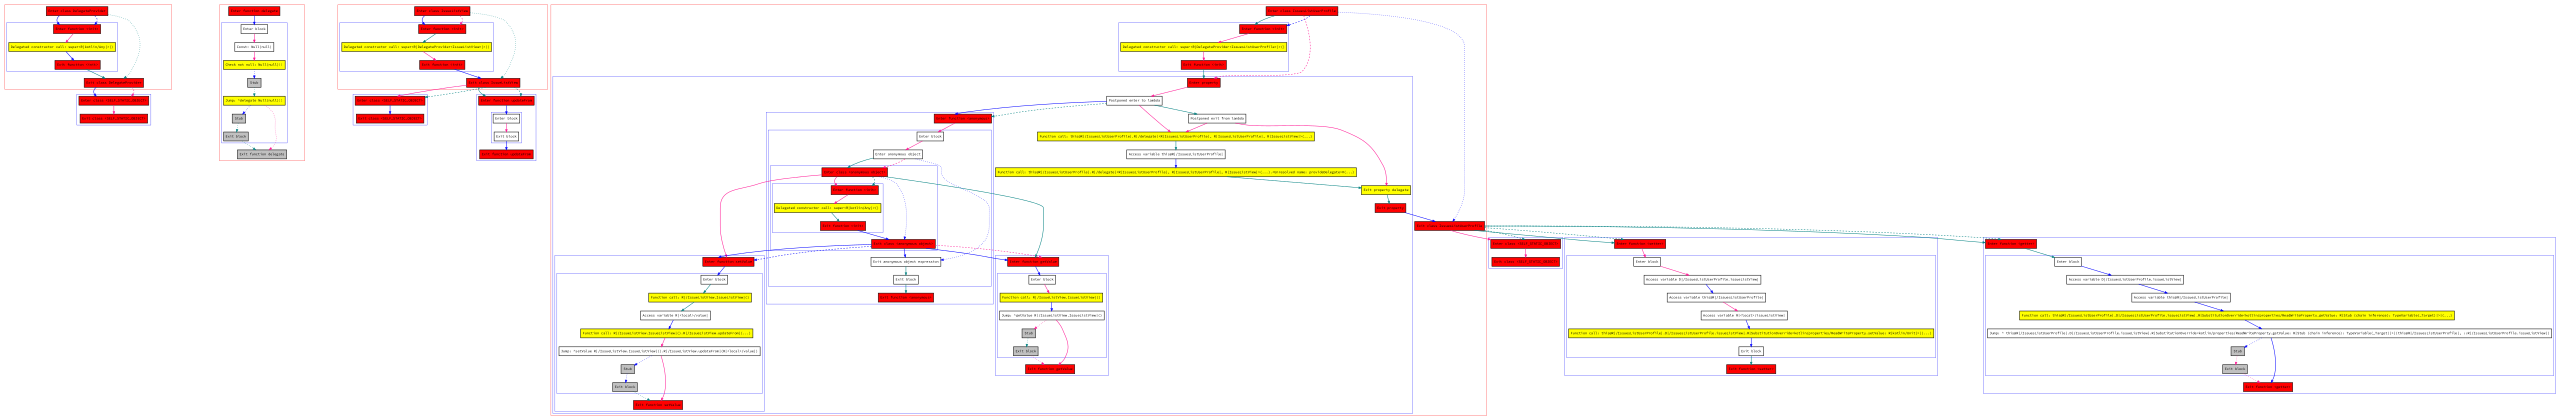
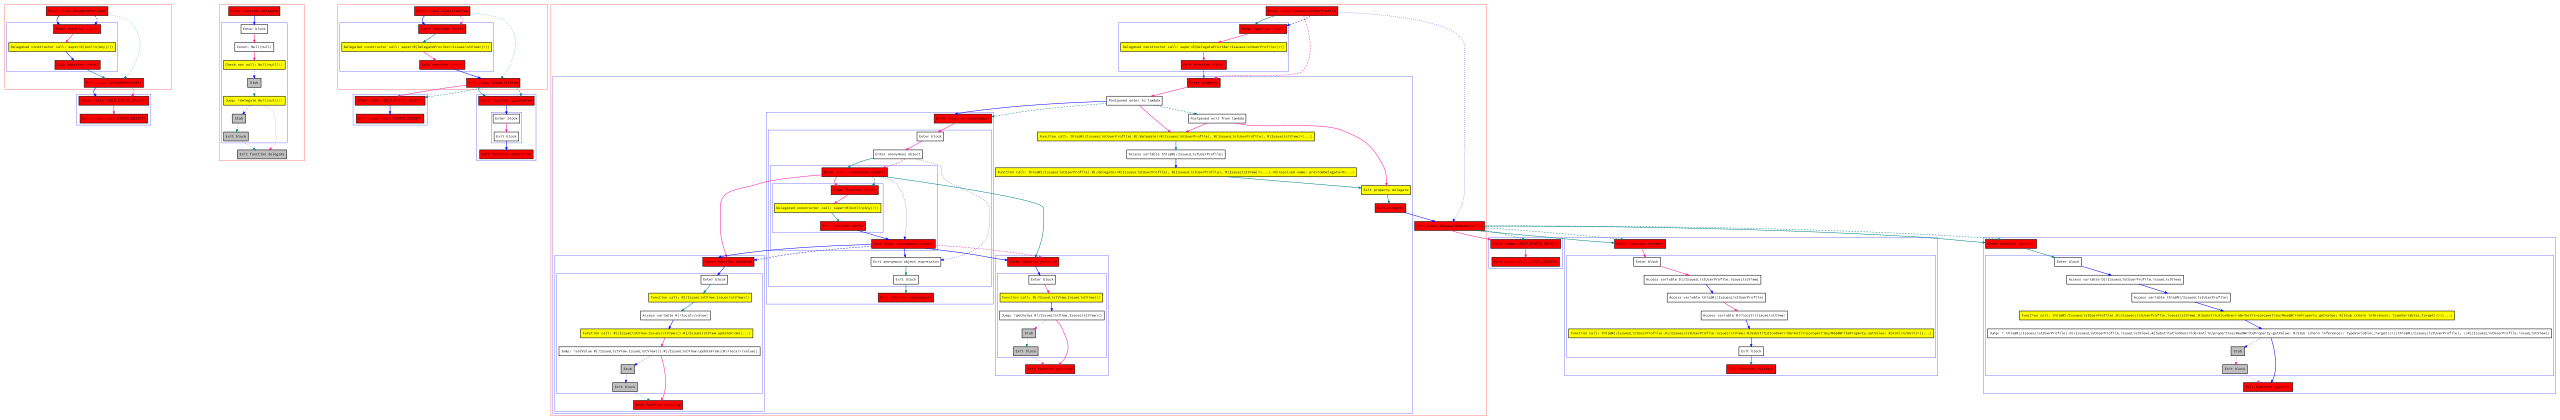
(1175, 109) -> (1175, 109)
